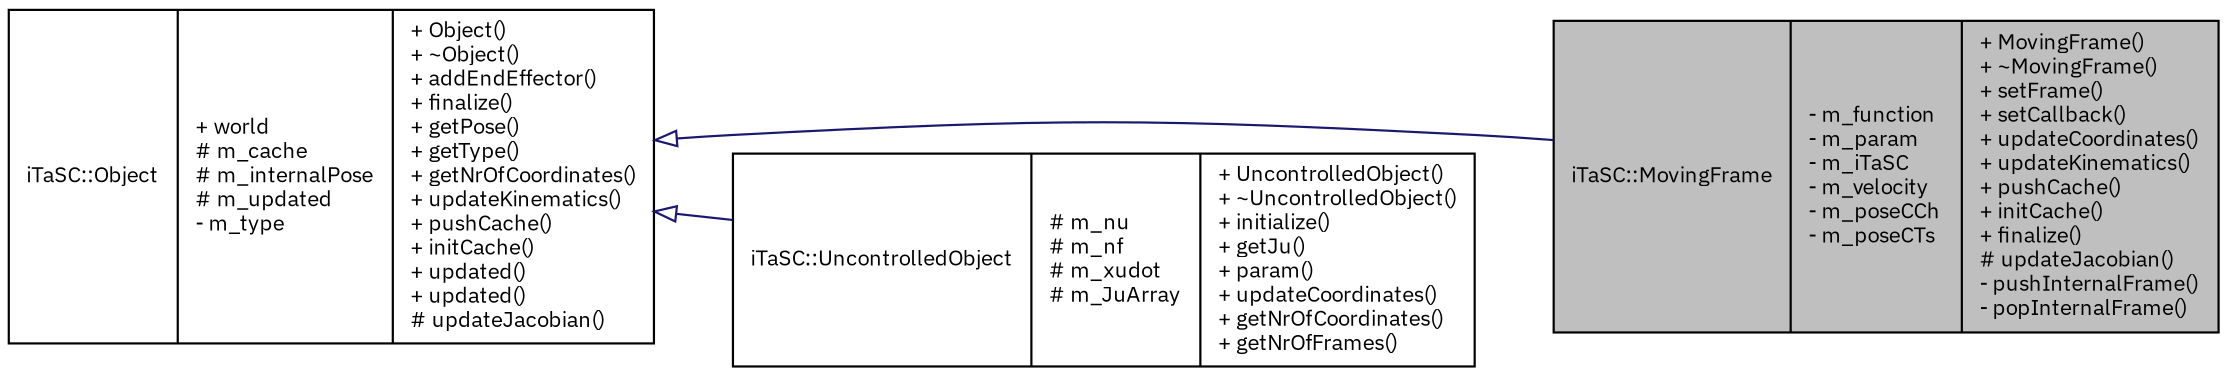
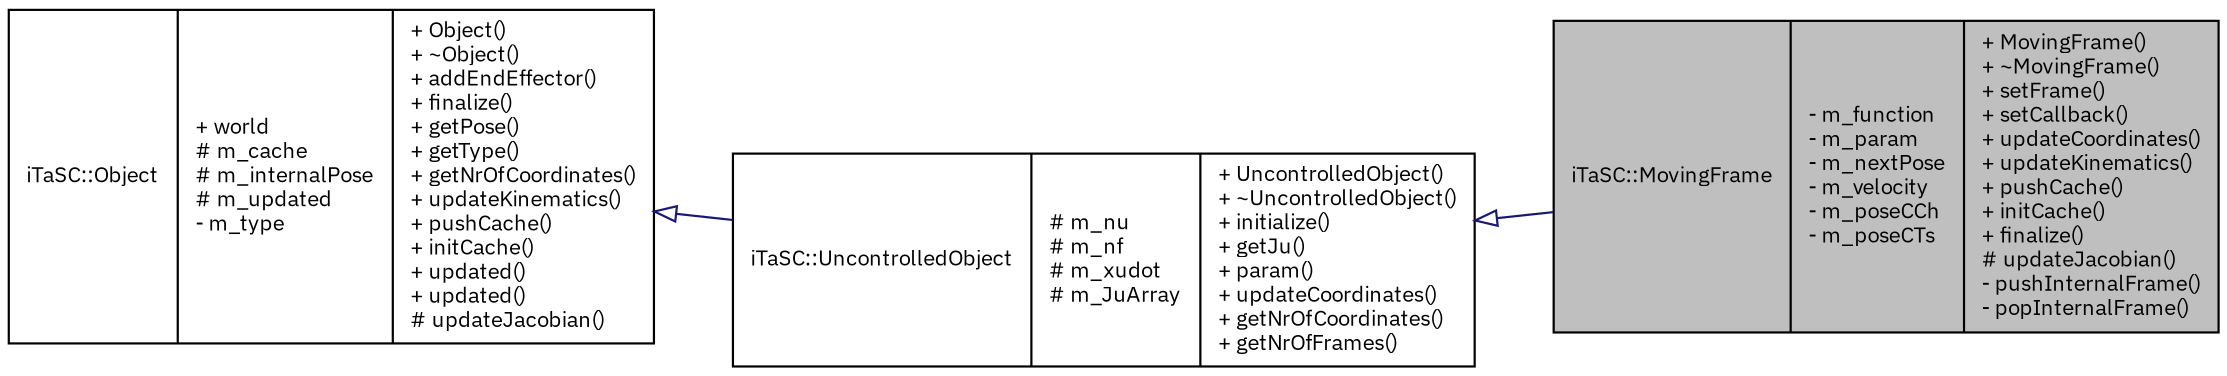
(1115, 122) -> (1525, 215)
(1859, 163) -> (1877, 163)
